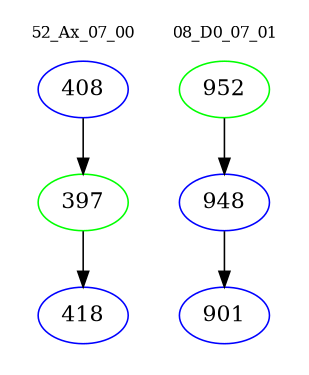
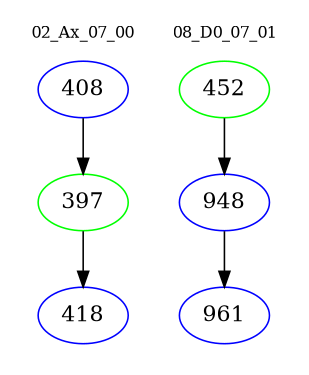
(83, 34) -> (83, 34)
(224, 89) -> (224, 89)
(224, 315) -> (224, 315)
